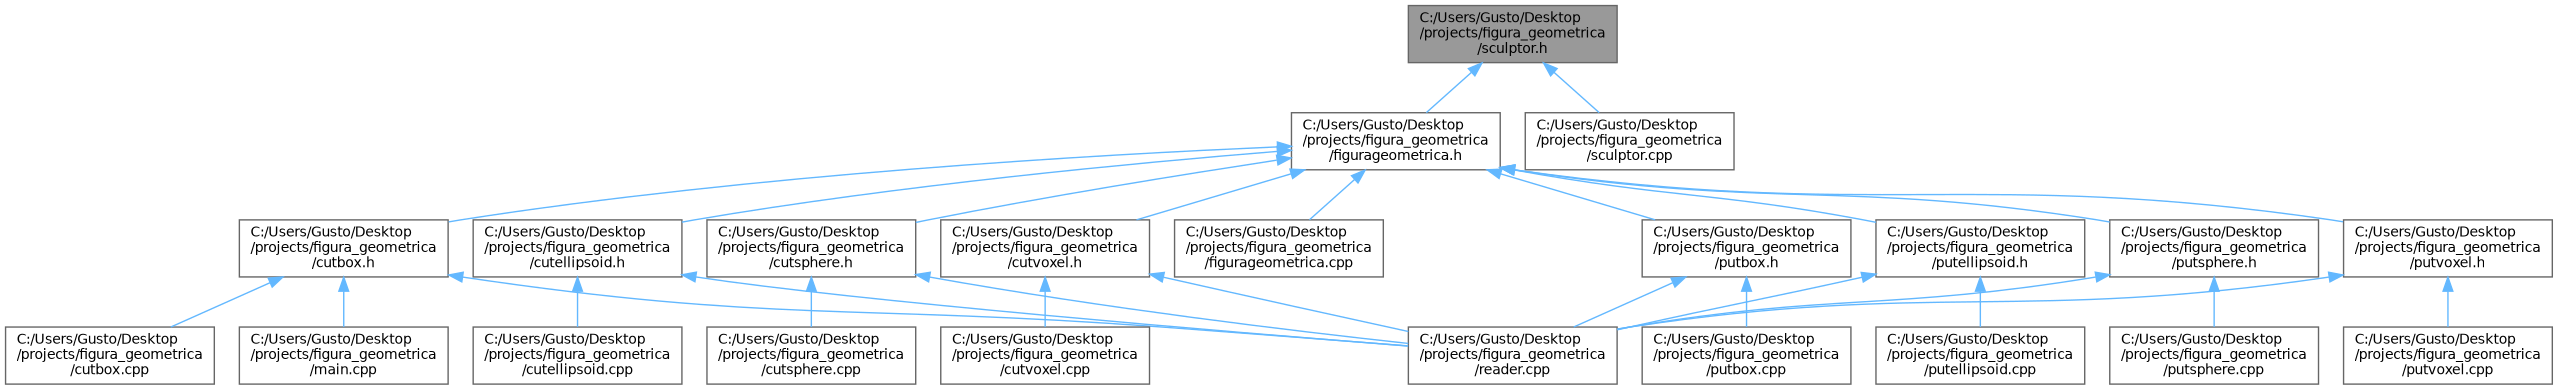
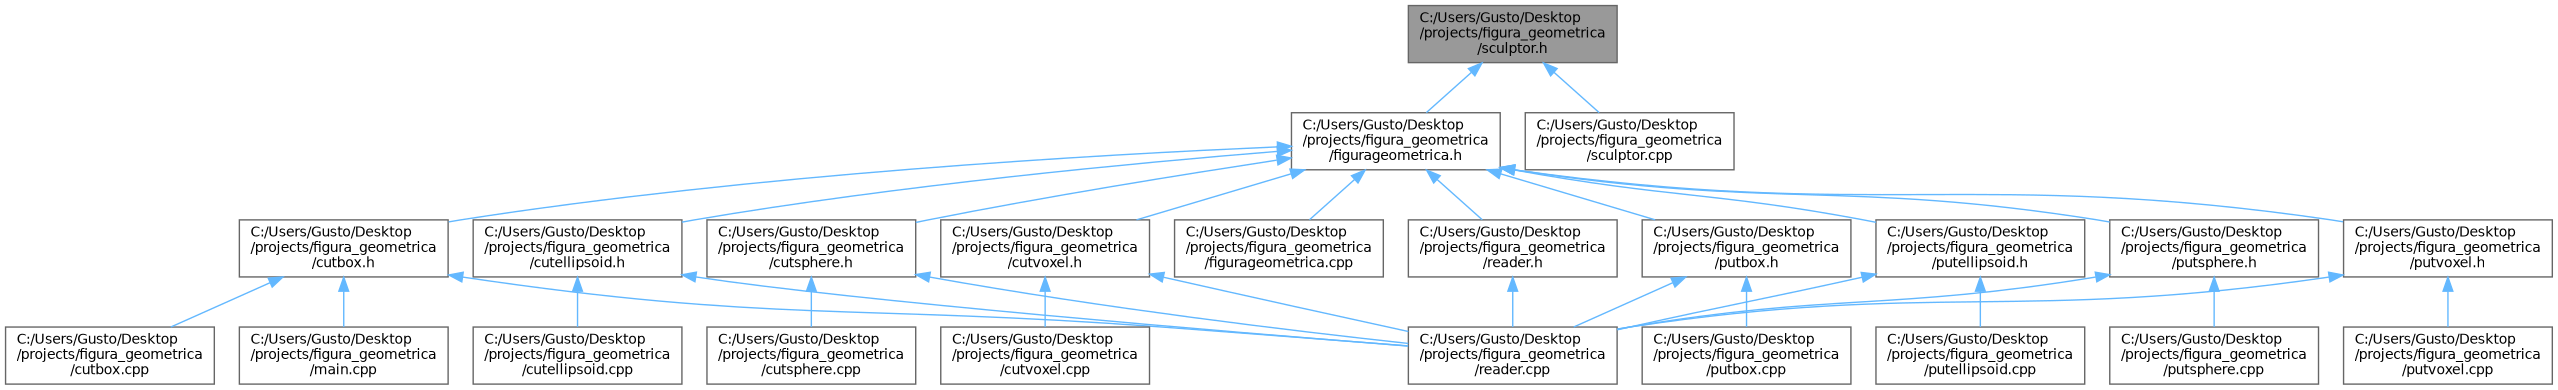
none -> (1513, 248)
